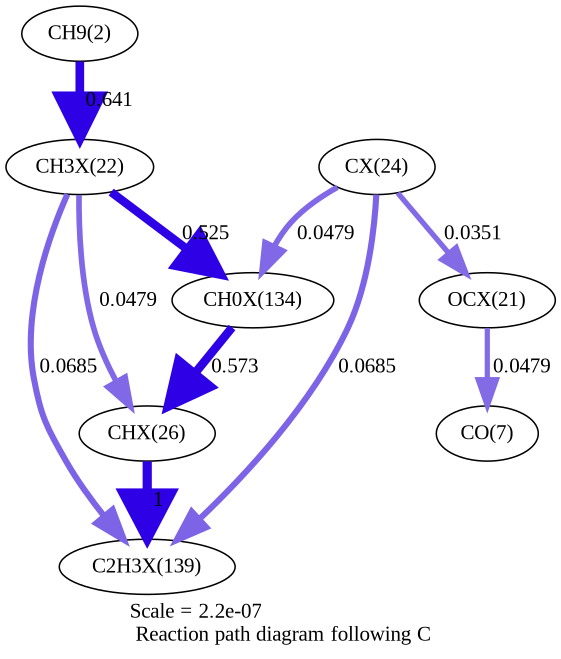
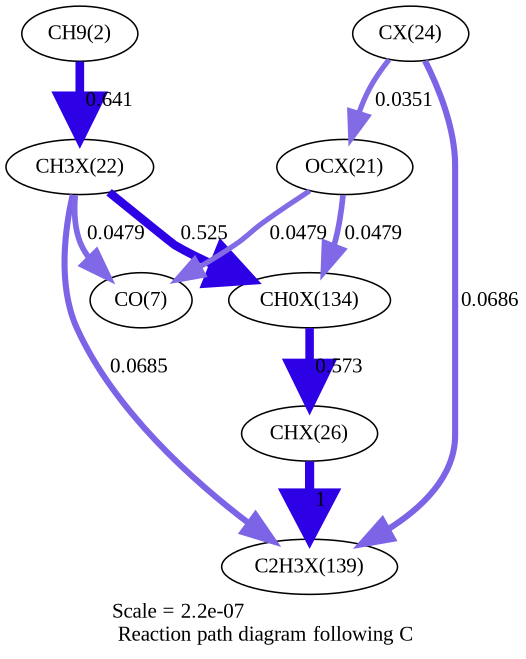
(301, 212) -> (340, 221)
(86, 291) -> (76, 228)
(365, 367) -> (487, 300)
